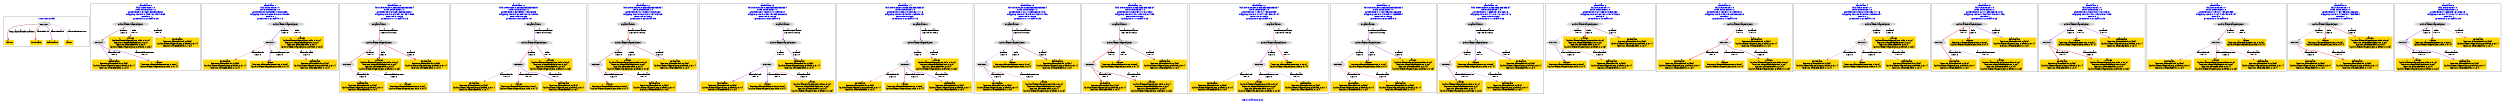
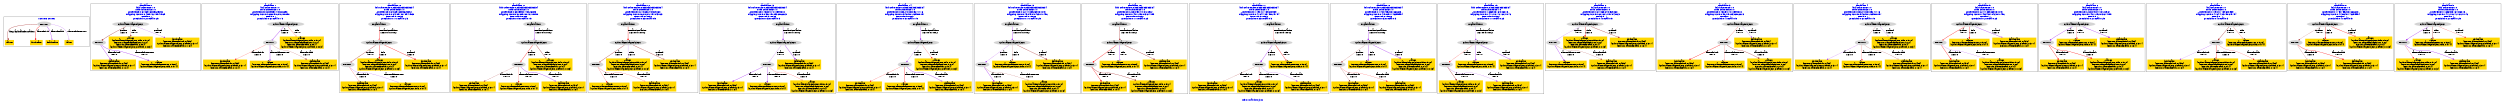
(47, 19) -> (47, 19)
